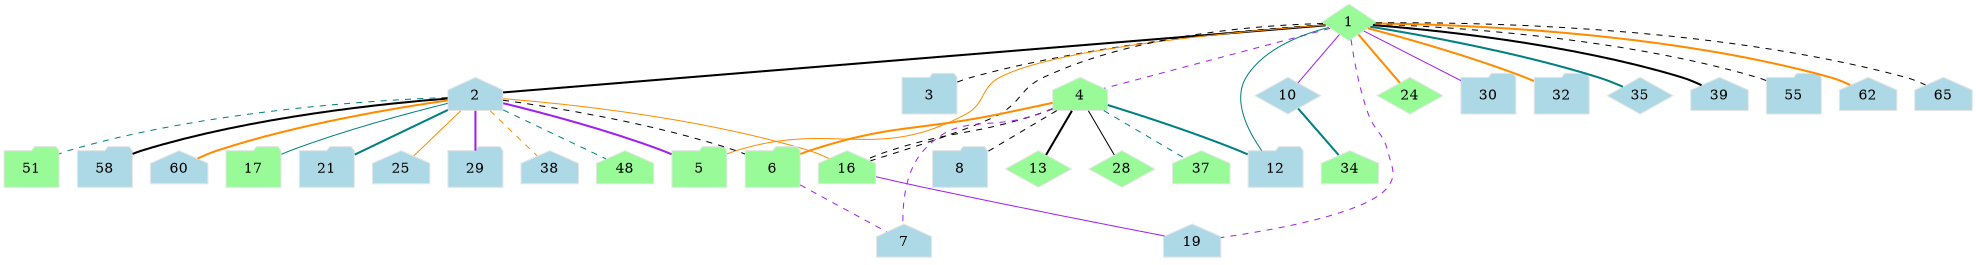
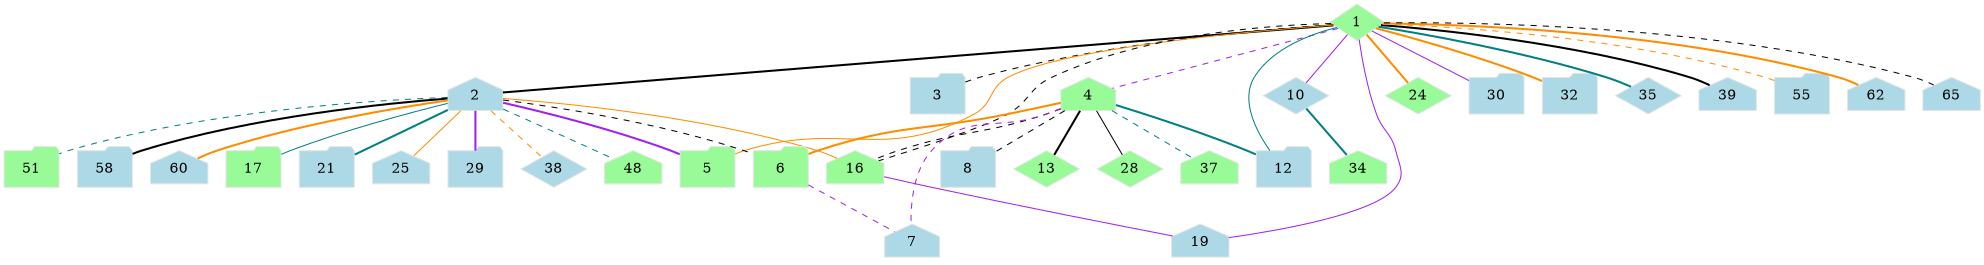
(1572, 40) -> (1580, 40)
(550, 169) -> (554, 169)
(1380, 194) -> (1388, 194)
